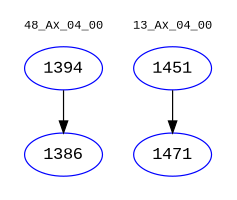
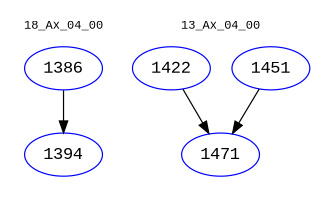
(64, 26) -> (64, 26)
none -> (171, 68)
(64, 106) -> (64, 106)
